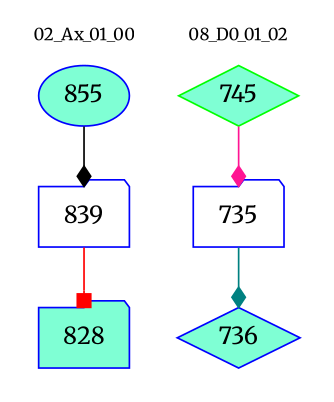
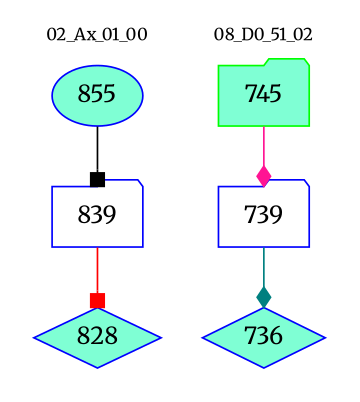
(239, 36) -> (264, 36)
(239, 96) -> (264, 96)
(84, 146) -> (97, 148)
(239, 217) -> (264, 217)
(84, 338) -> (97, 338)
